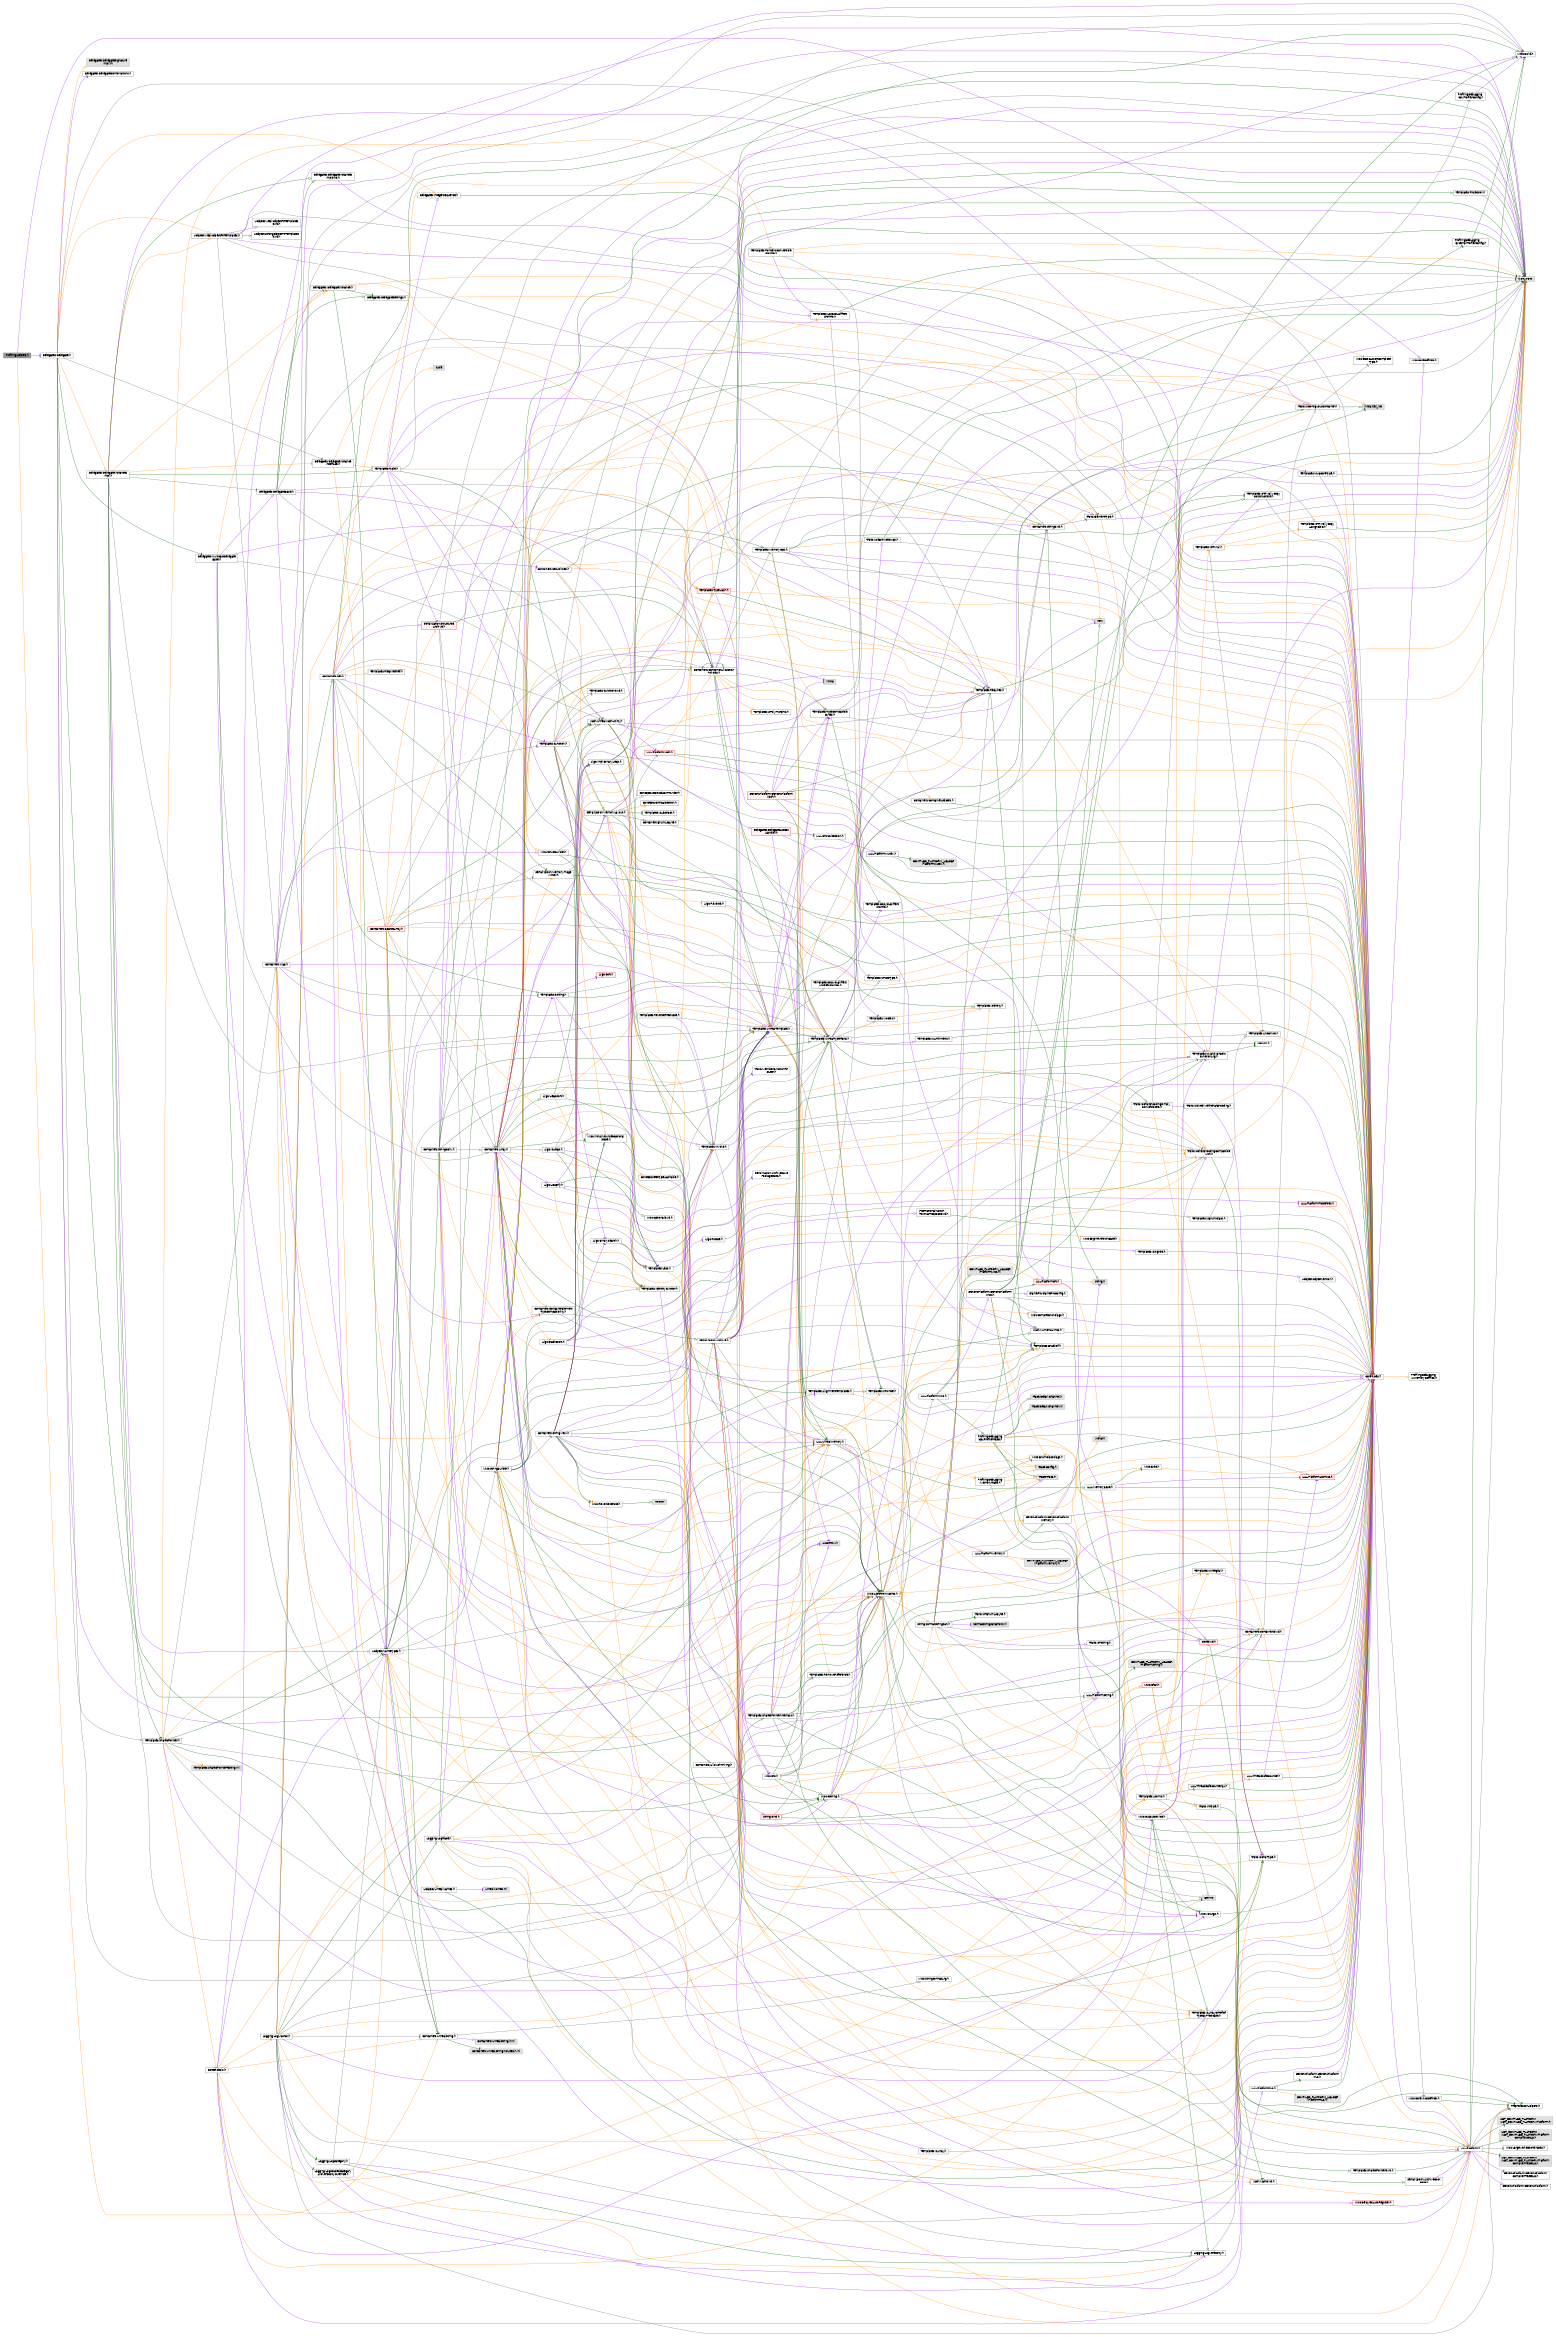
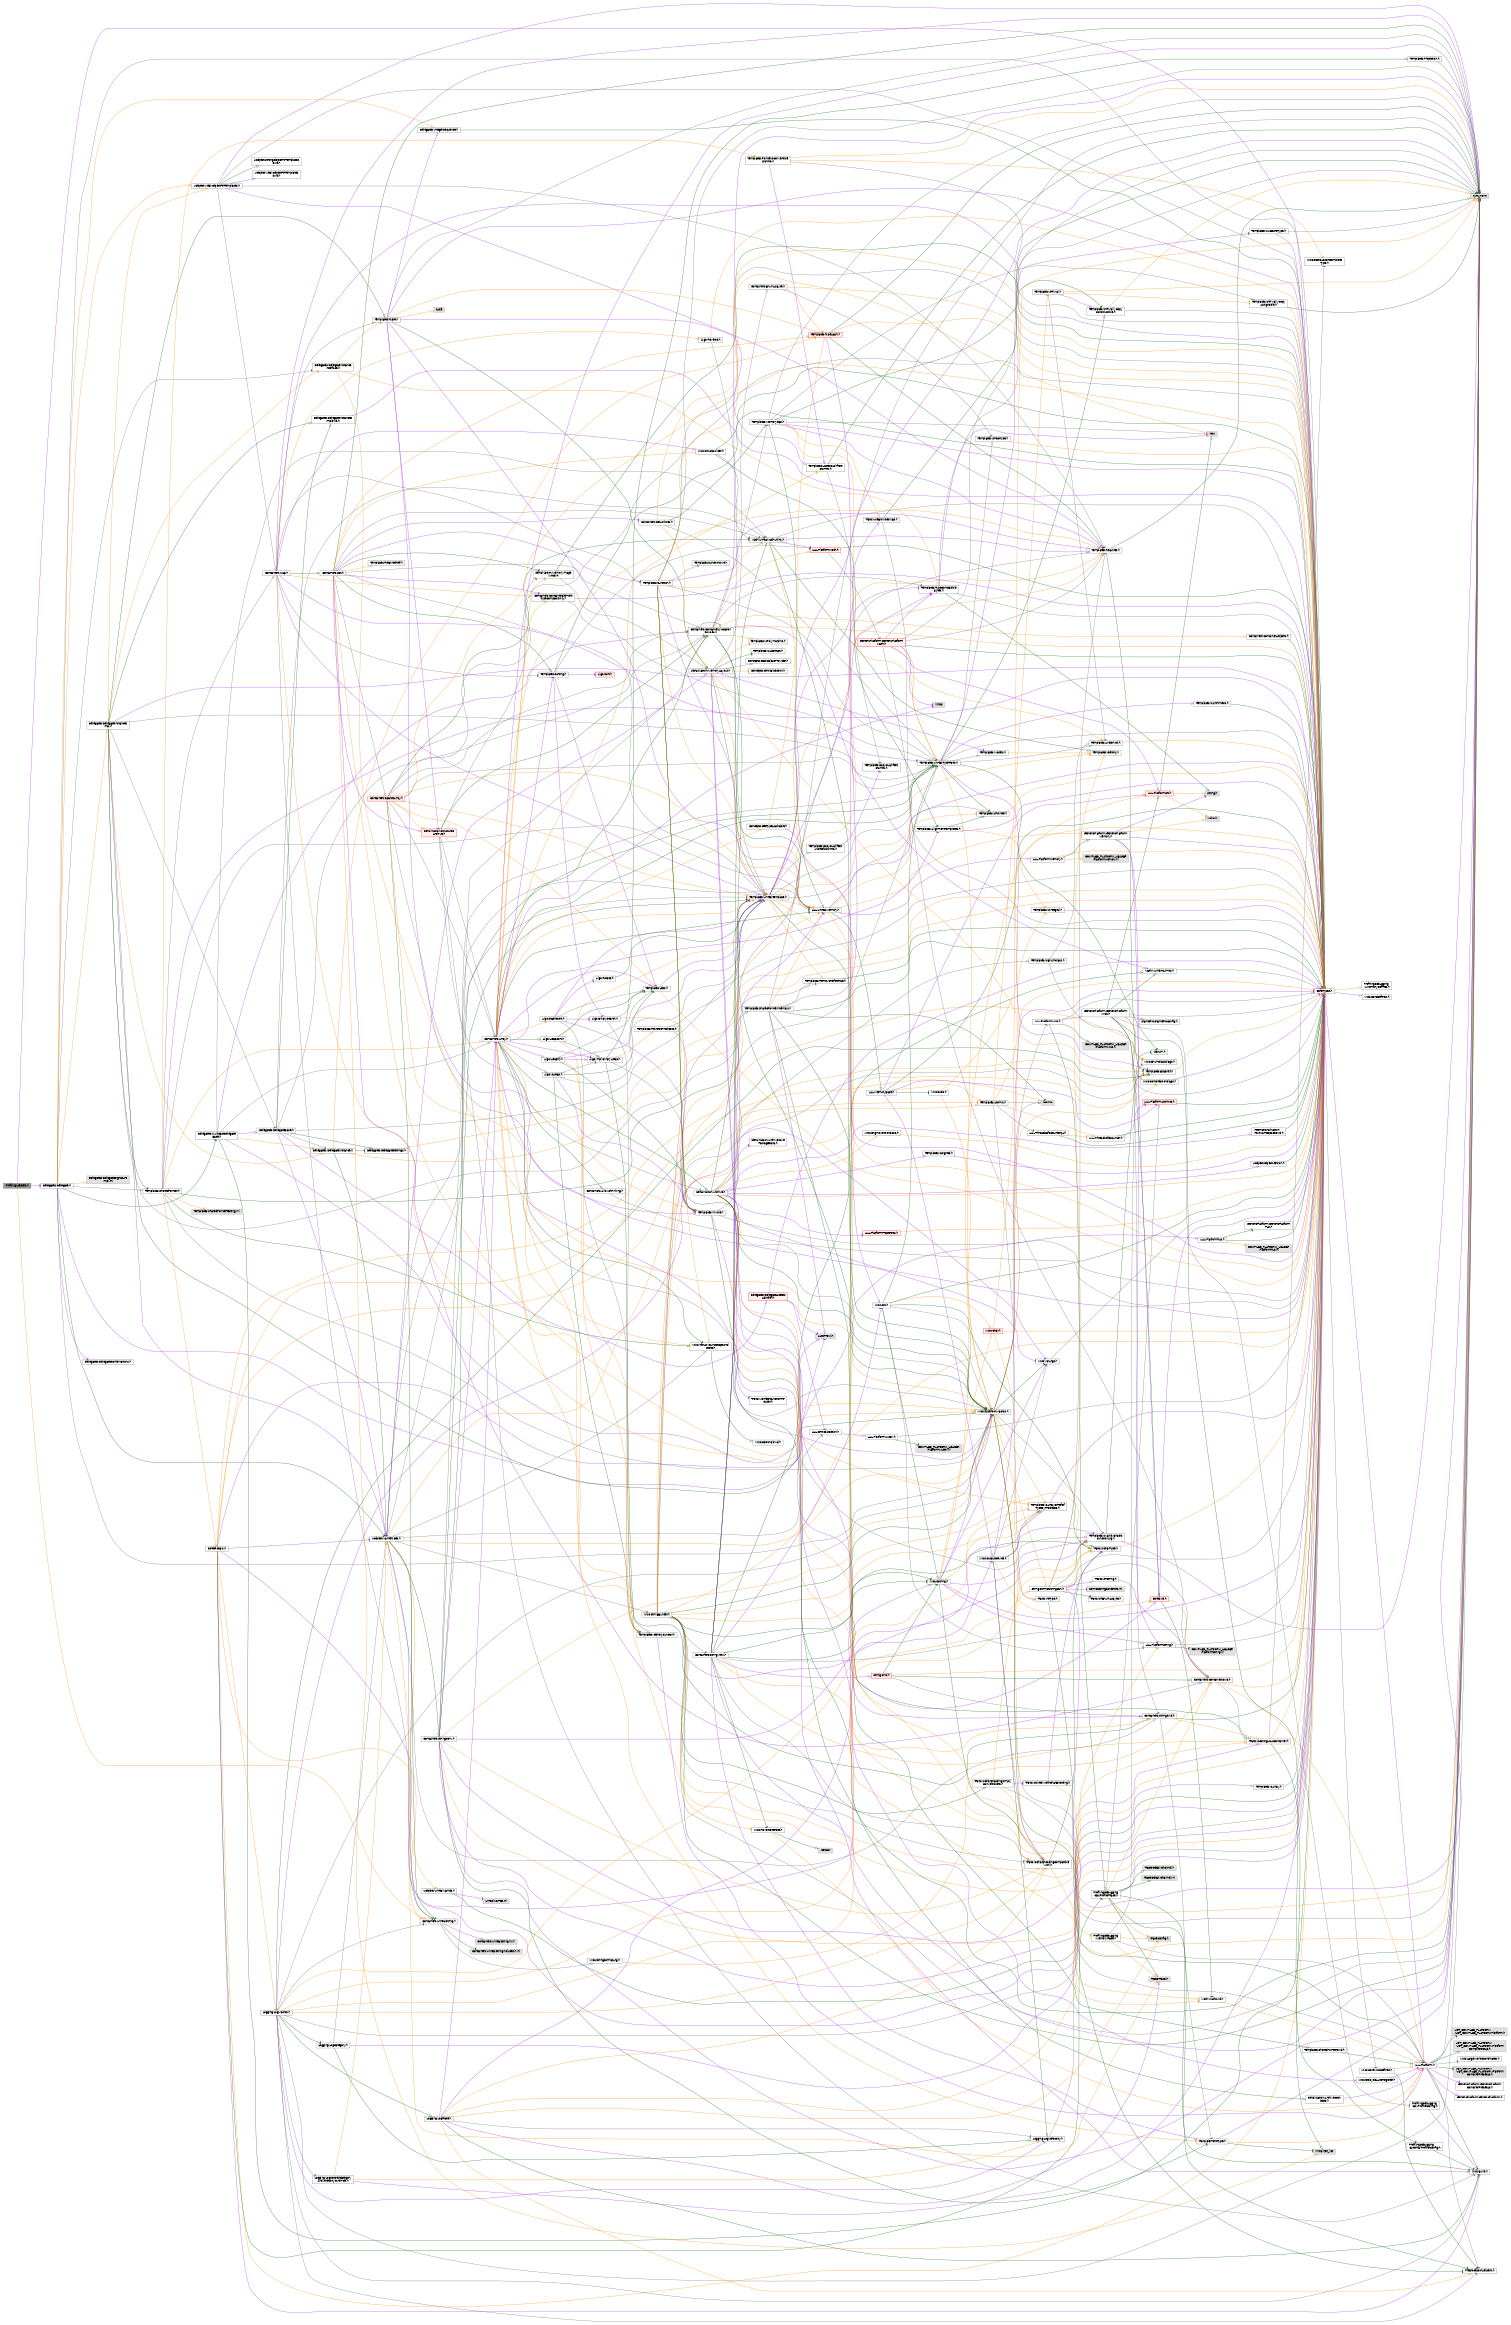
(634, 38) -> (541, 29)
(684, 716) -> (747, 574)
(1079, 1381) -> (973, 906)
(1373, 2203) -> (1377, 2080)
none -> (451, 2251)
